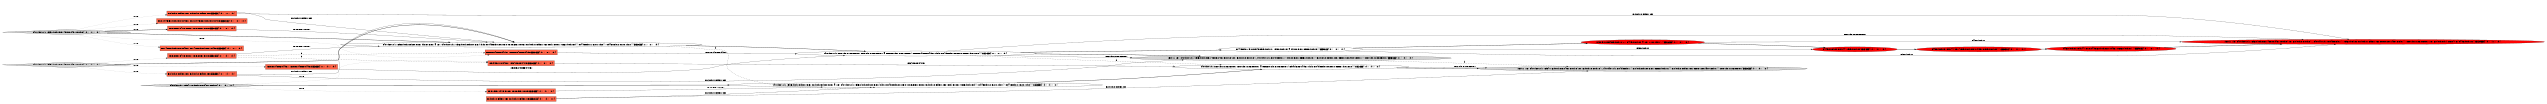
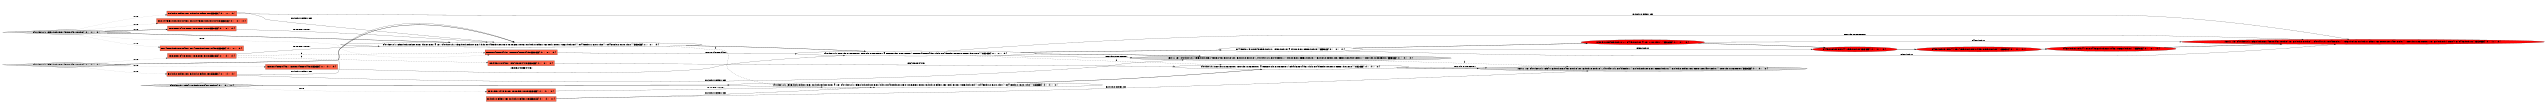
(357, 63) -> none
